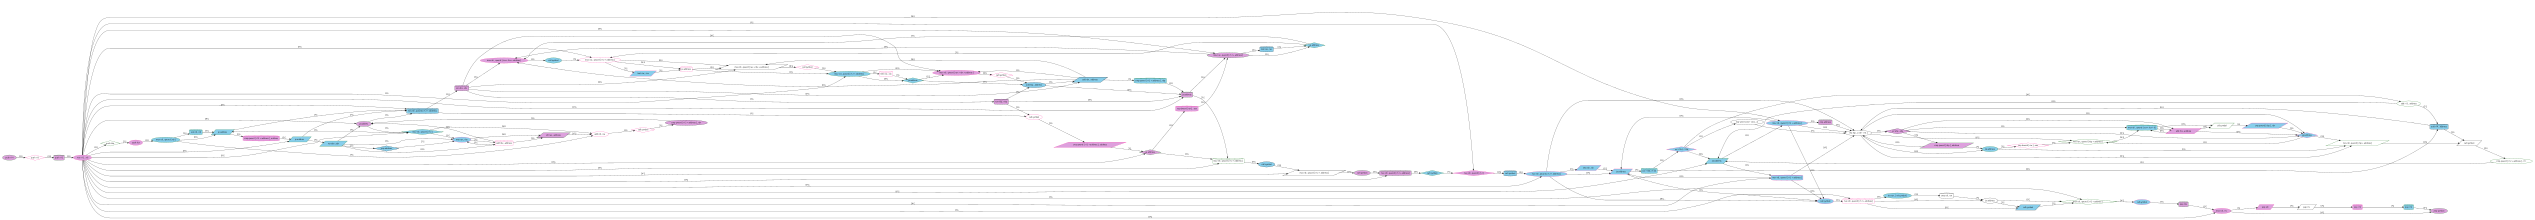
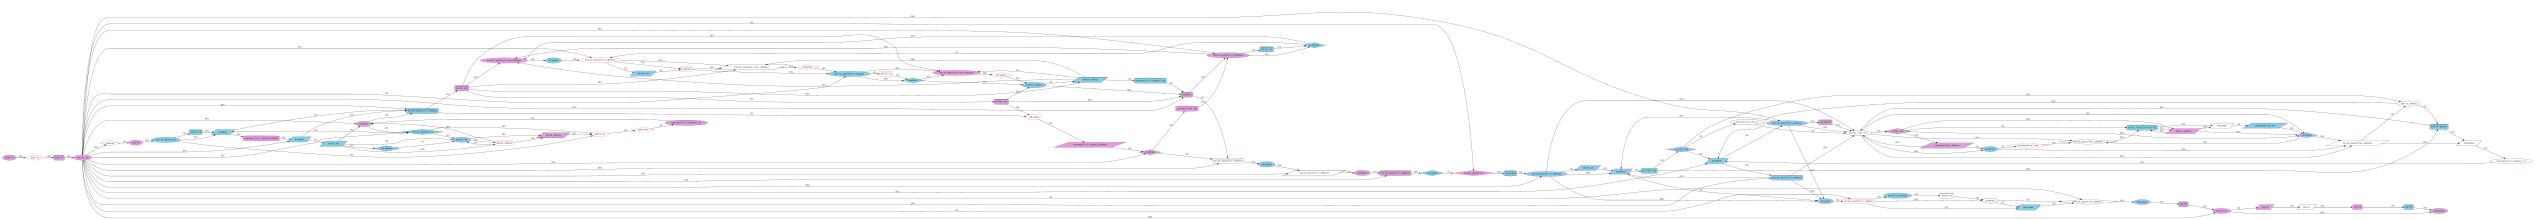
none -> (2383, 124)
